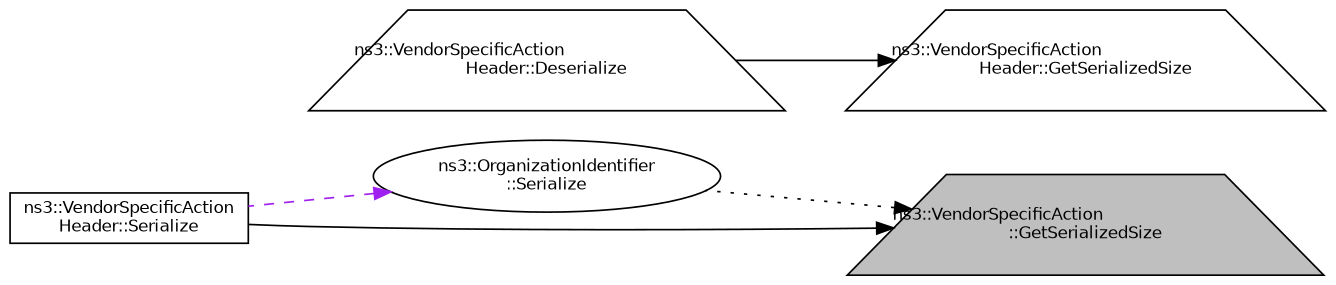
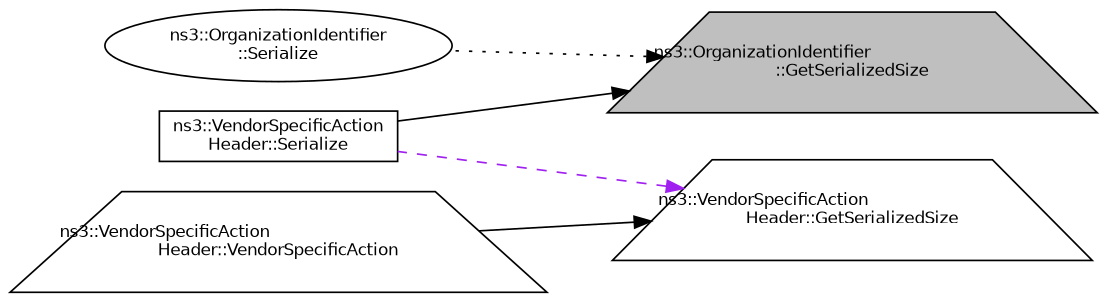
(547, 60) -> (279, 242)
(311, 200) -> (532, 169)
(1086, 225) -> (852, 62)
